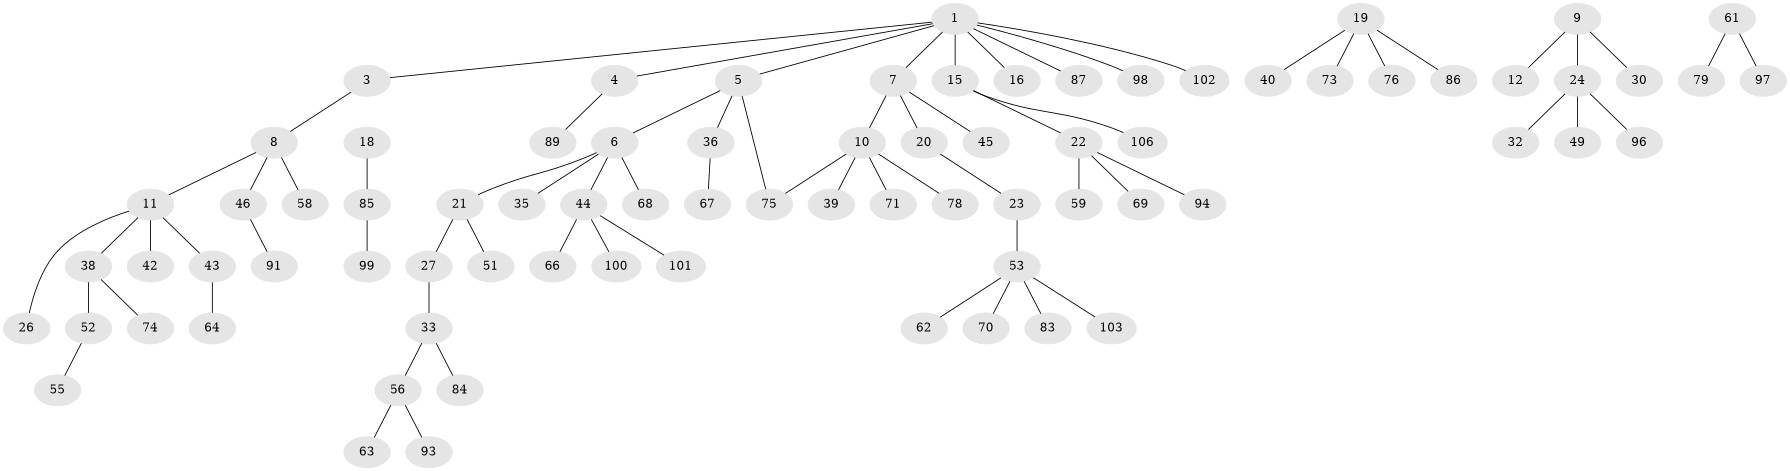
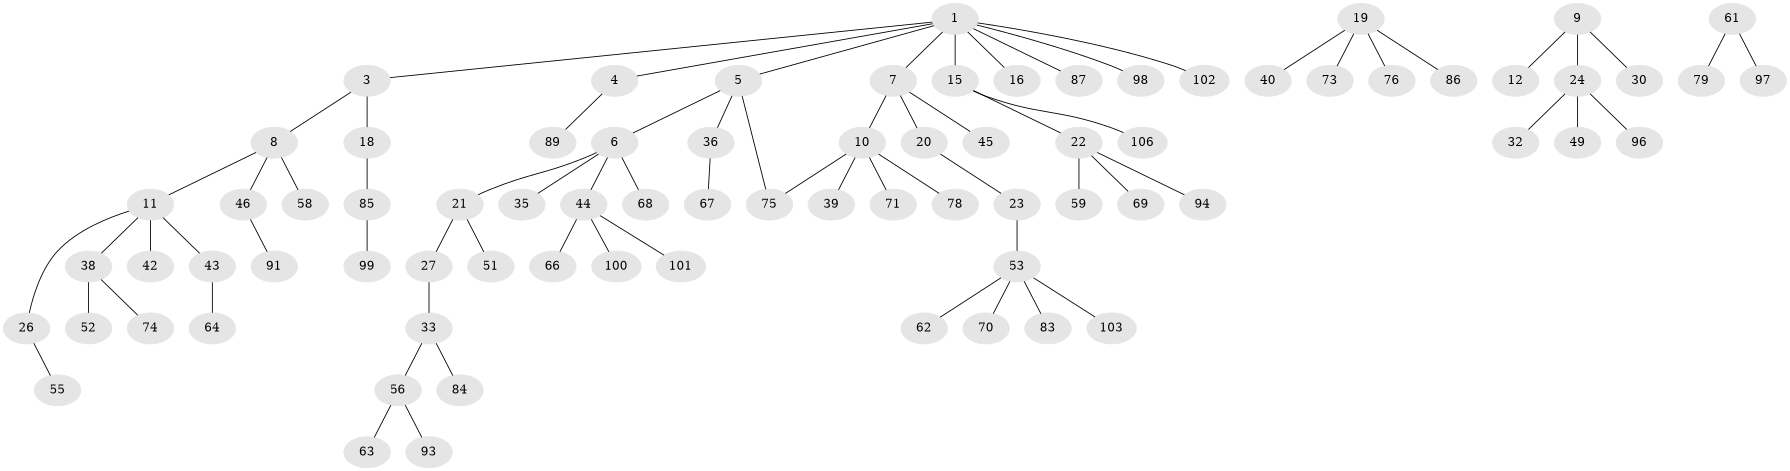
none -> (367, 112)
(73, 359) -> (42, 359)
